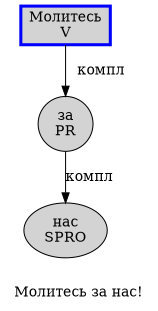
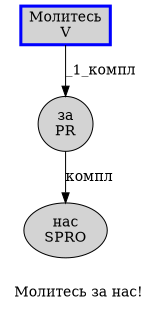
(101, 71) -> (101, 71)
